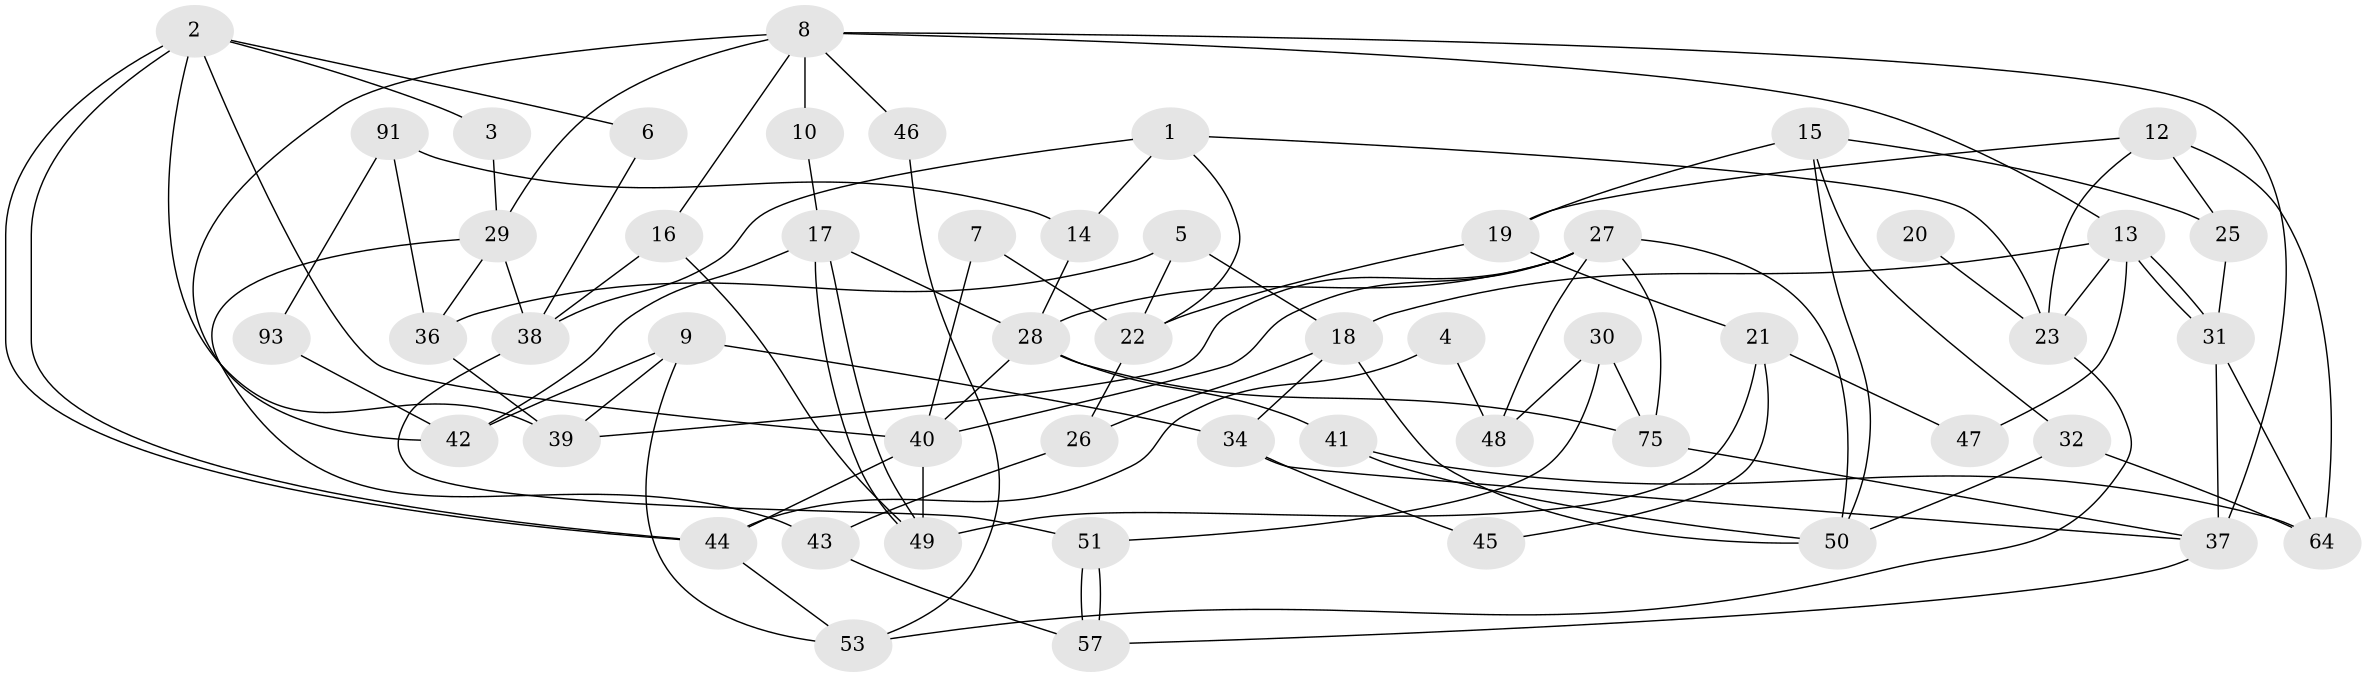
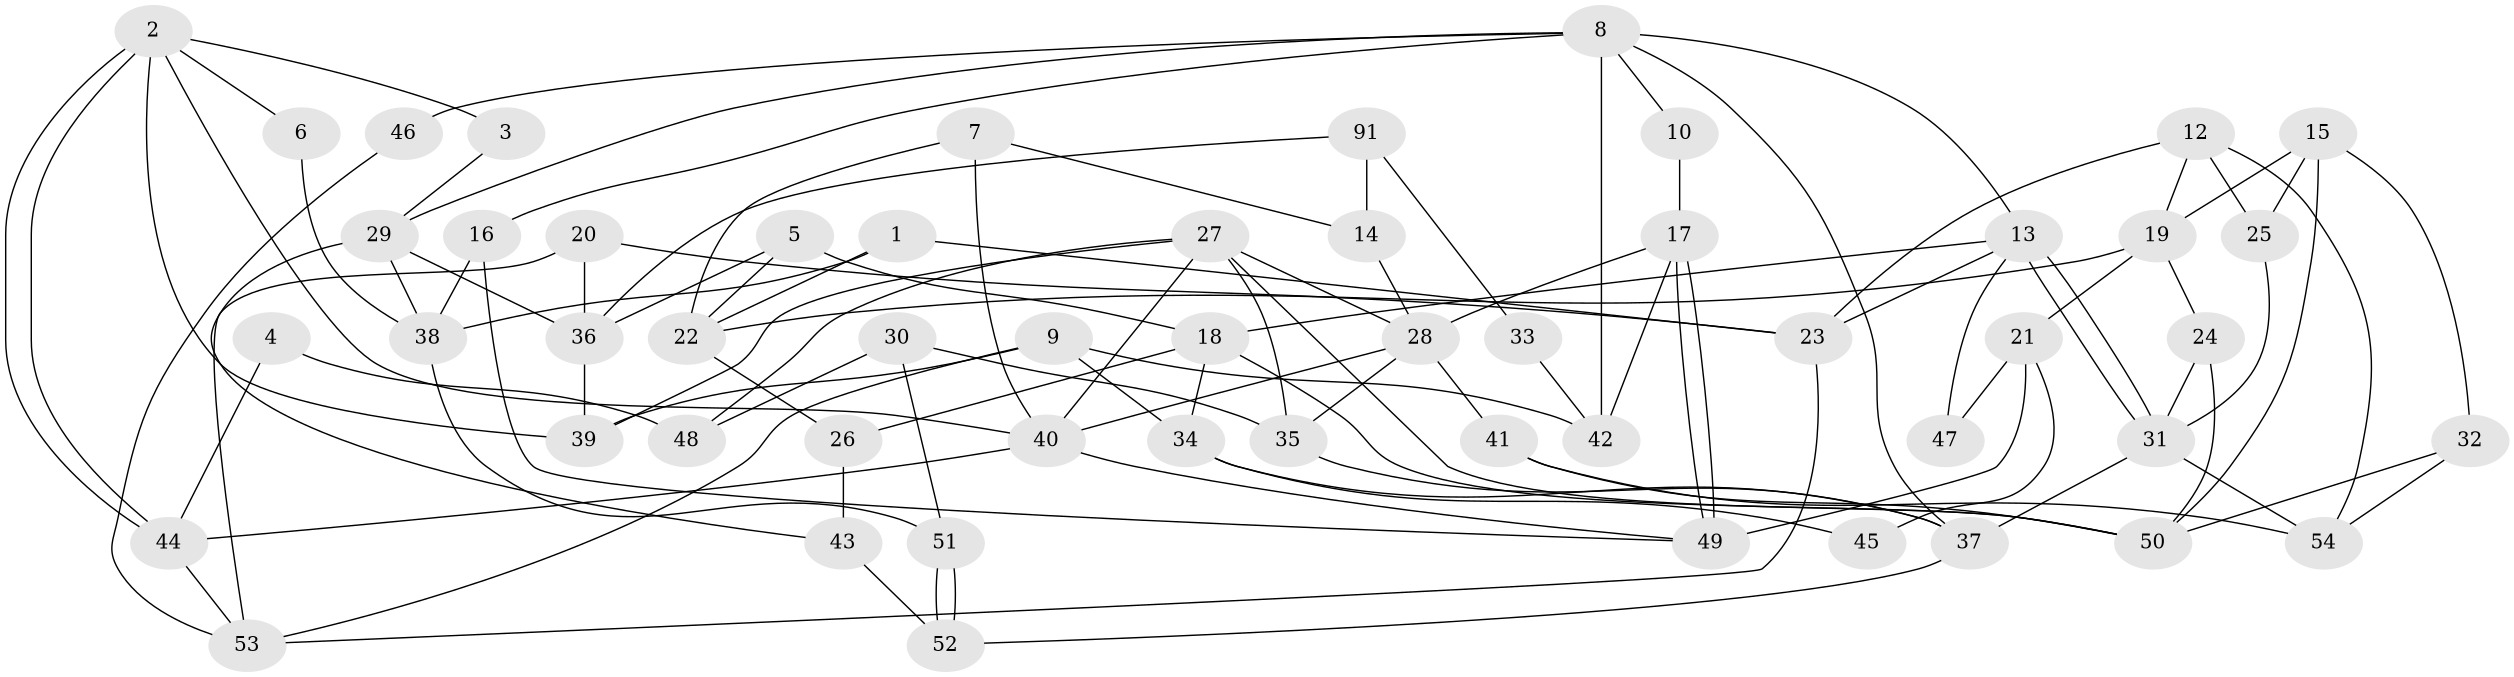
(1125, 185) -> (1171, 185)
none -> (585, 287)
none -> (249, 295)
(272, 338) -> (1523, 338)
none -> (2206, 338)
(1651, 441) -> (1289, 441)
(2322, 543) -> (2324, 543)
(1091, 646) -> (946, 646)
